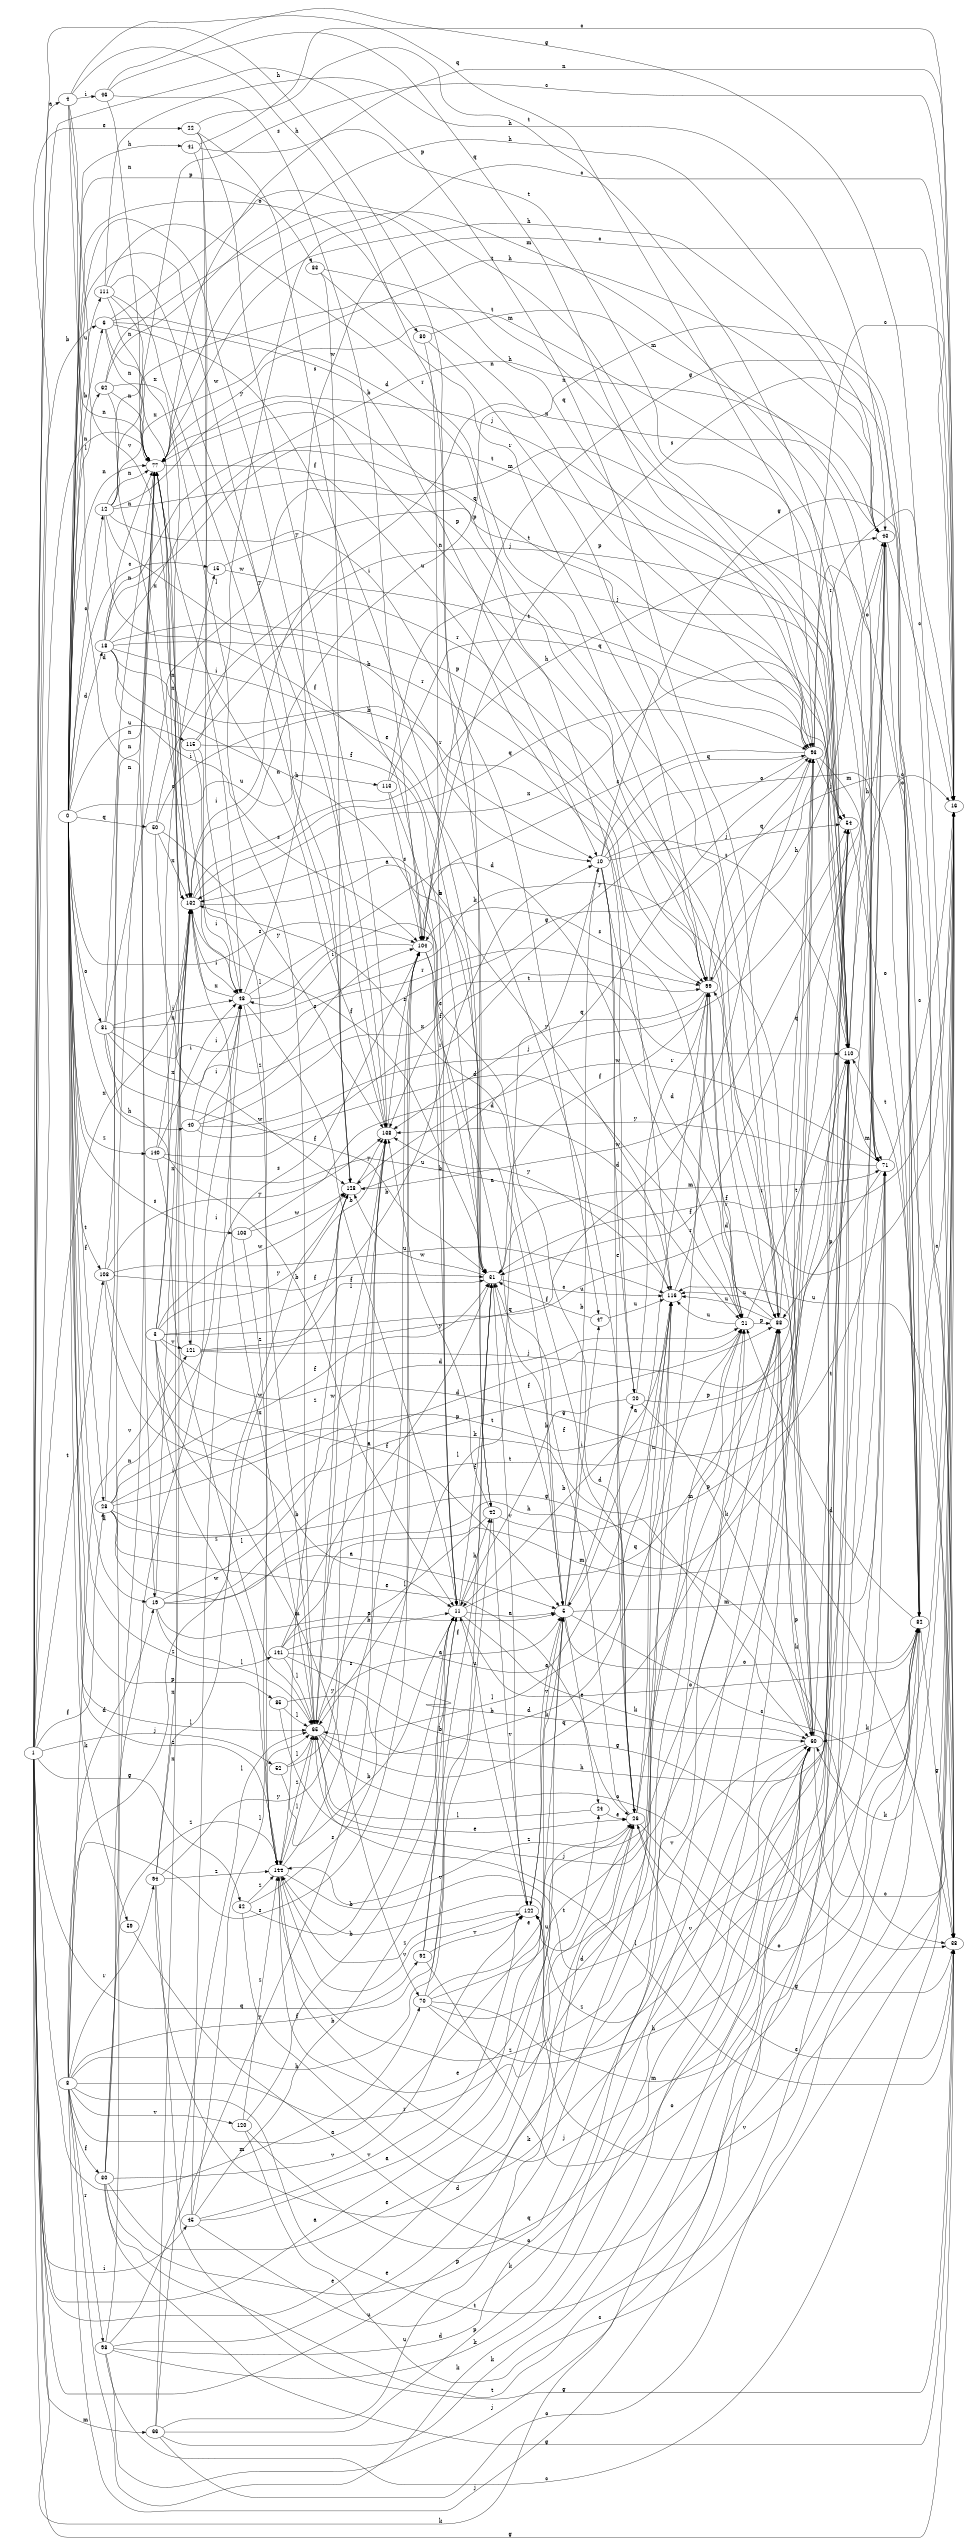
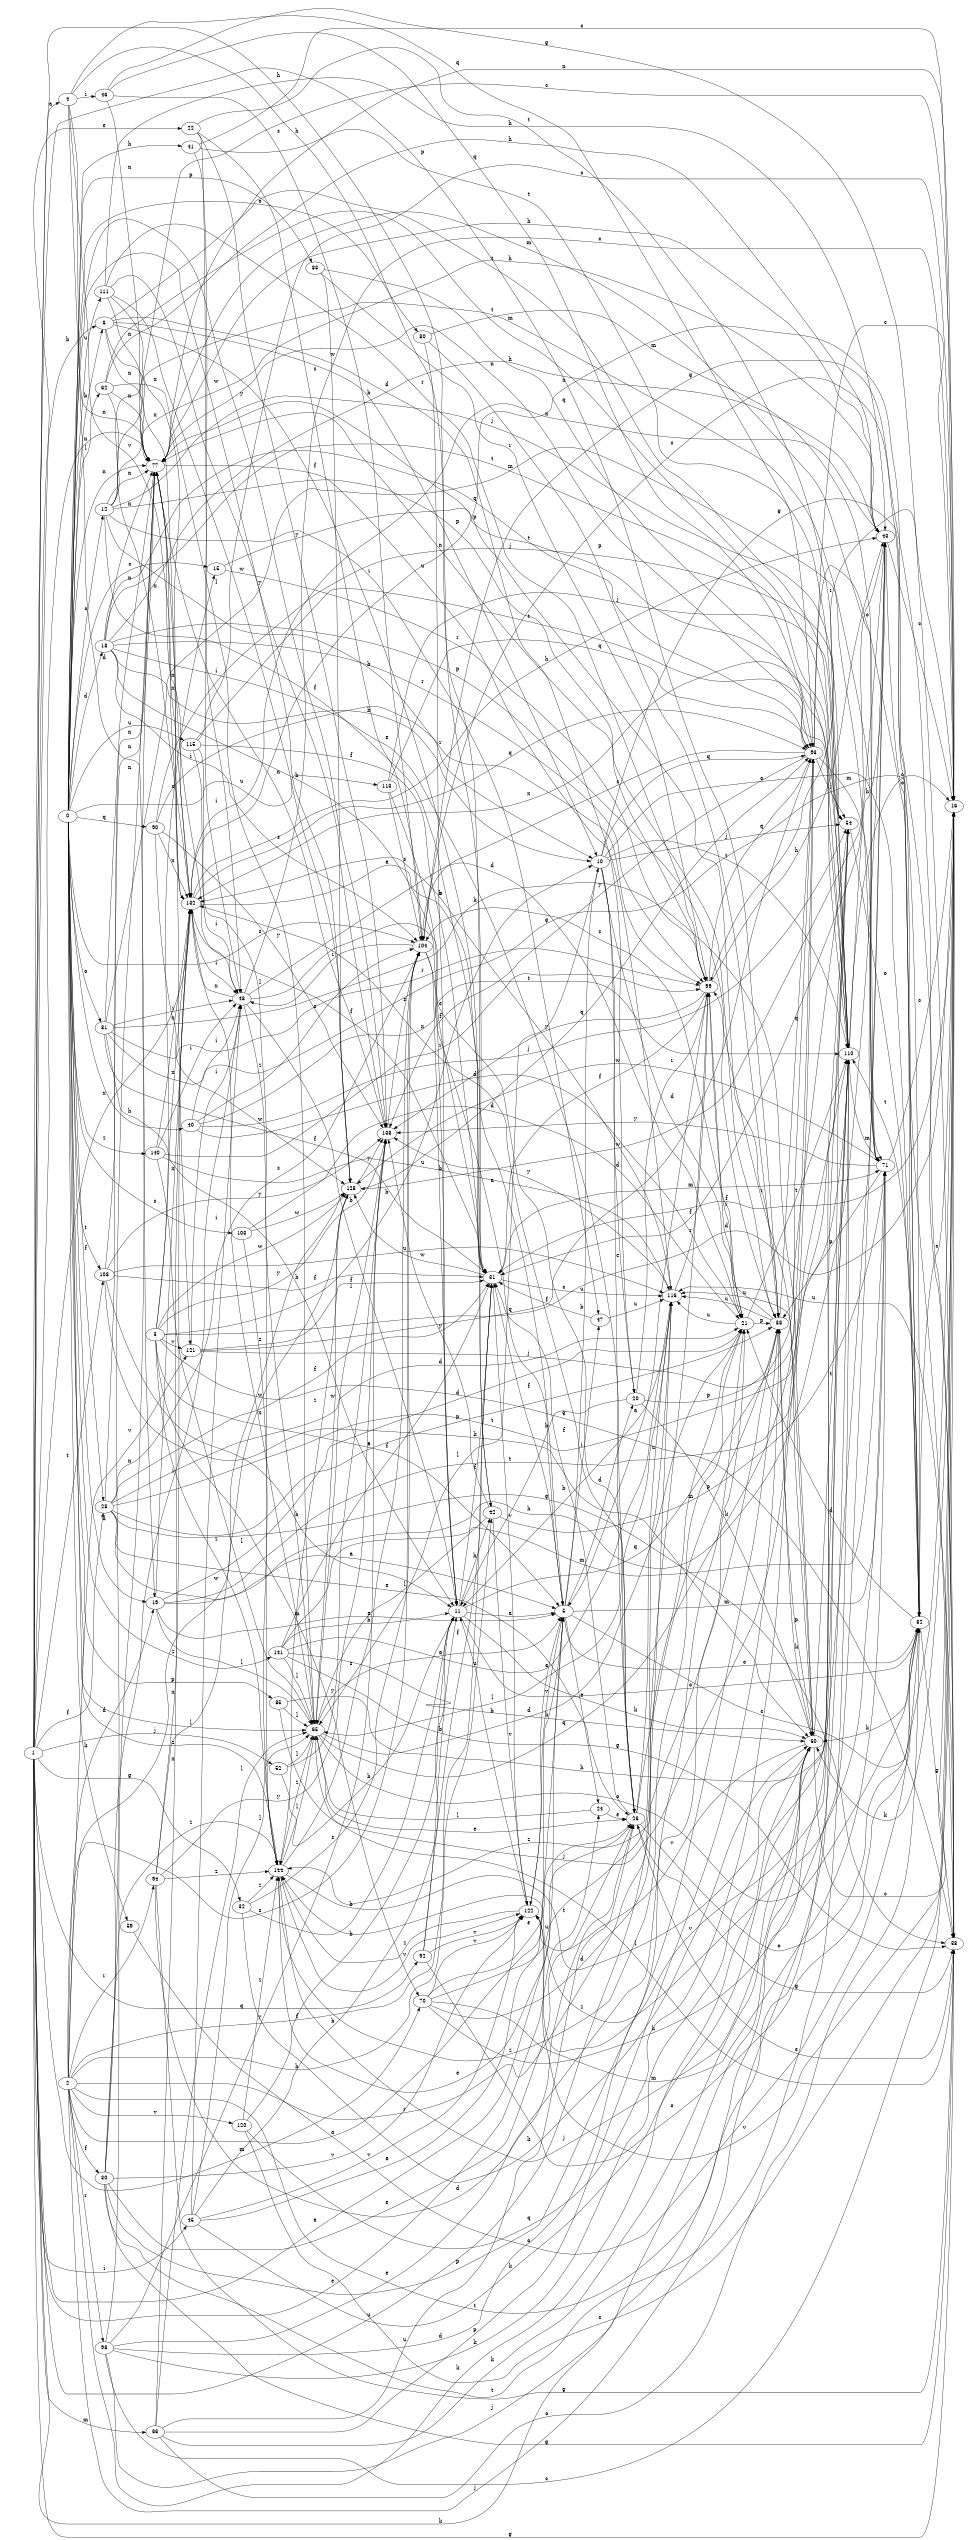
(155, 828) -> (155, 828)
(443, 1762) -> (465, 1947)
(68, 2083) -> (68, 2083)
